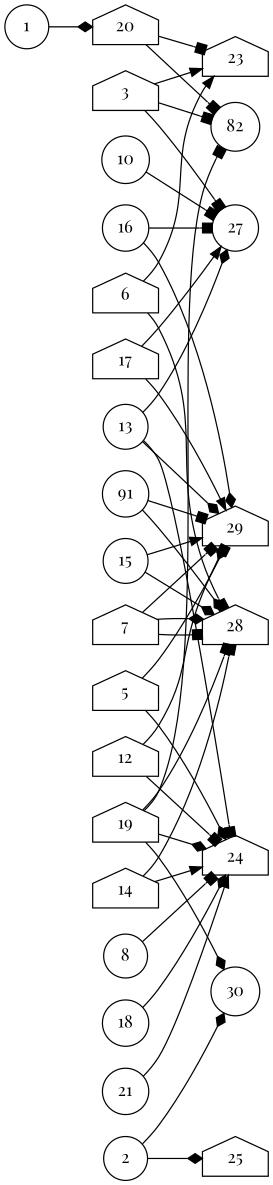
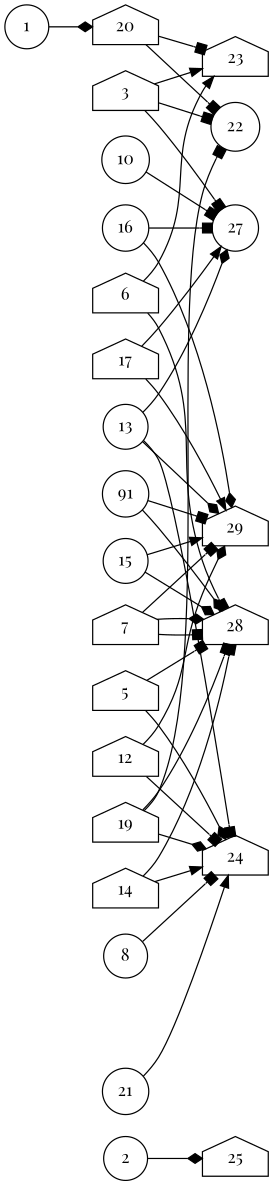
(235, 127) -> (235, 127)
(169, 645) -> (171, 666)
(235, 991) -> none
(126, 1023) -> none
